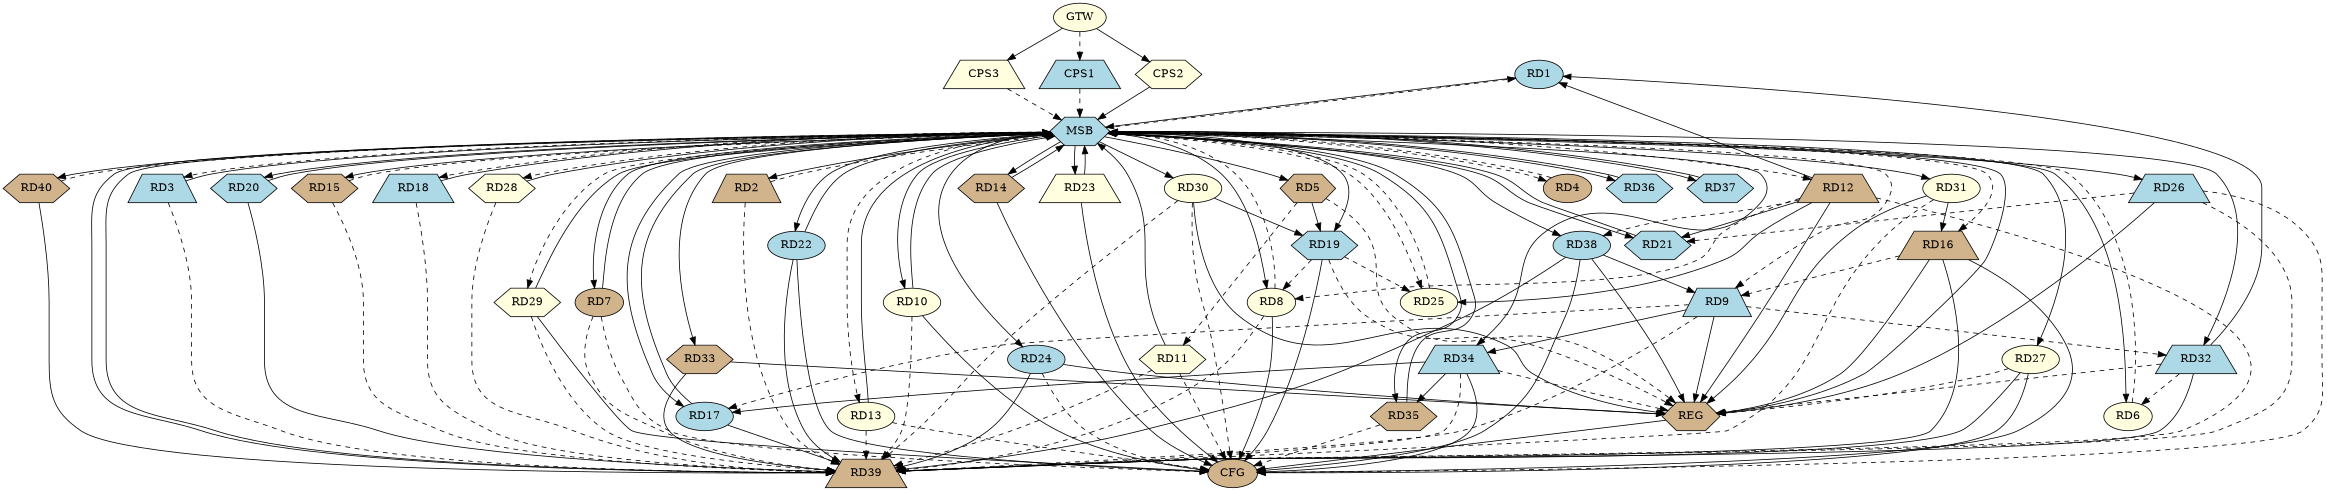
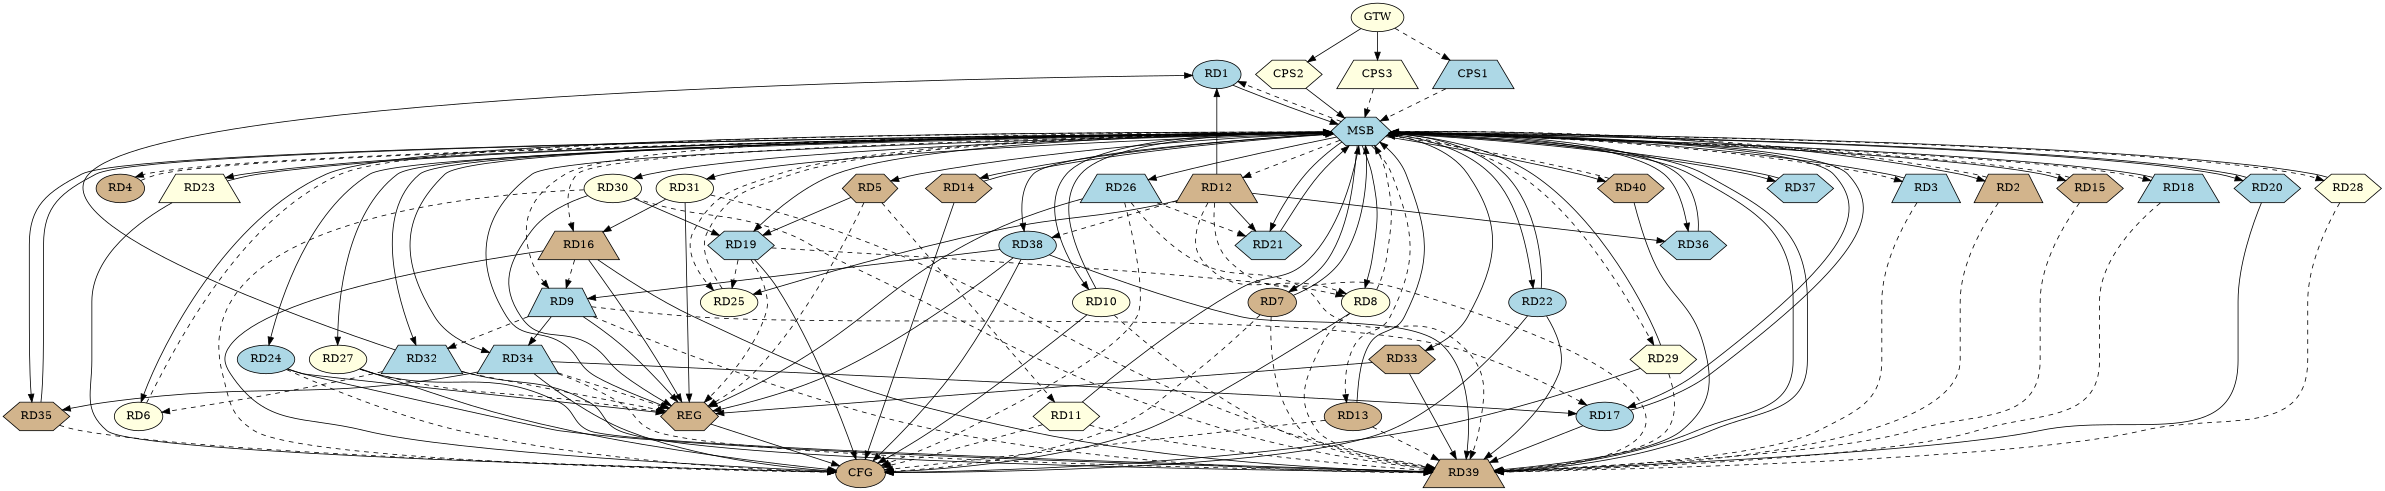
(1769, 300) -> (1455, 217)
(866, 416) -> (1353, 416)
